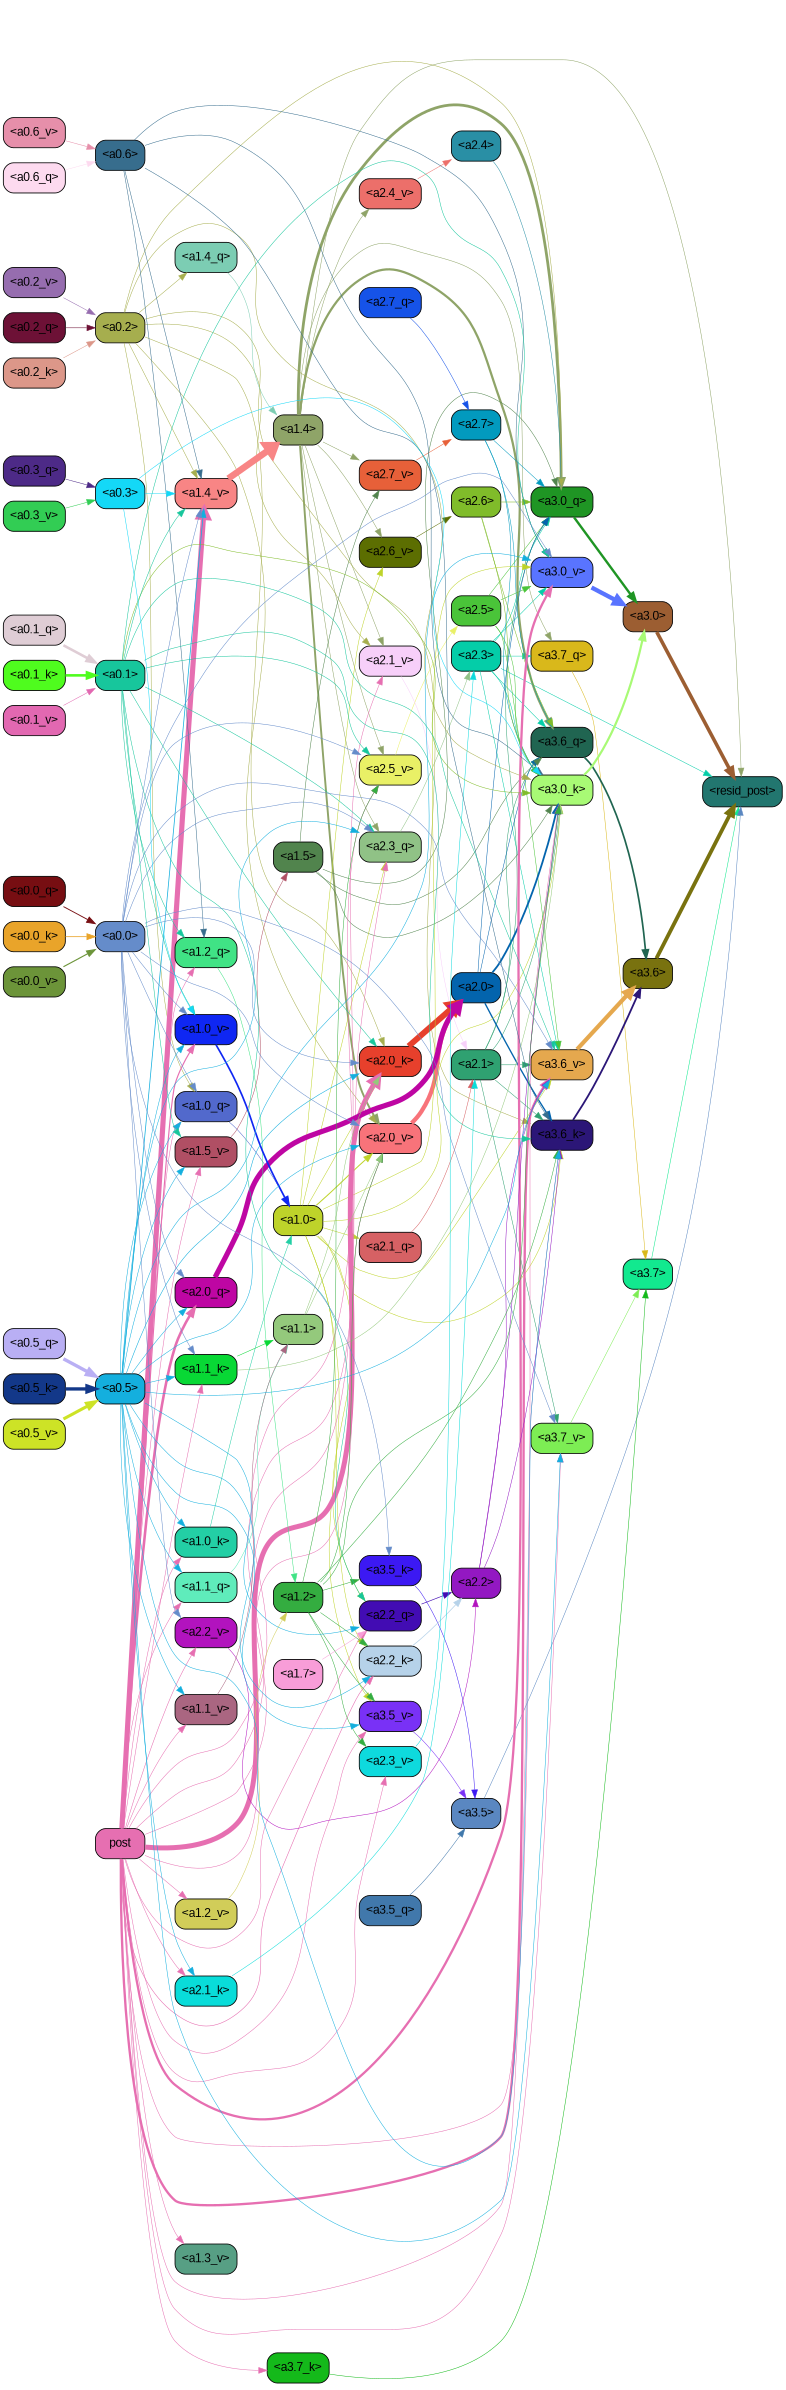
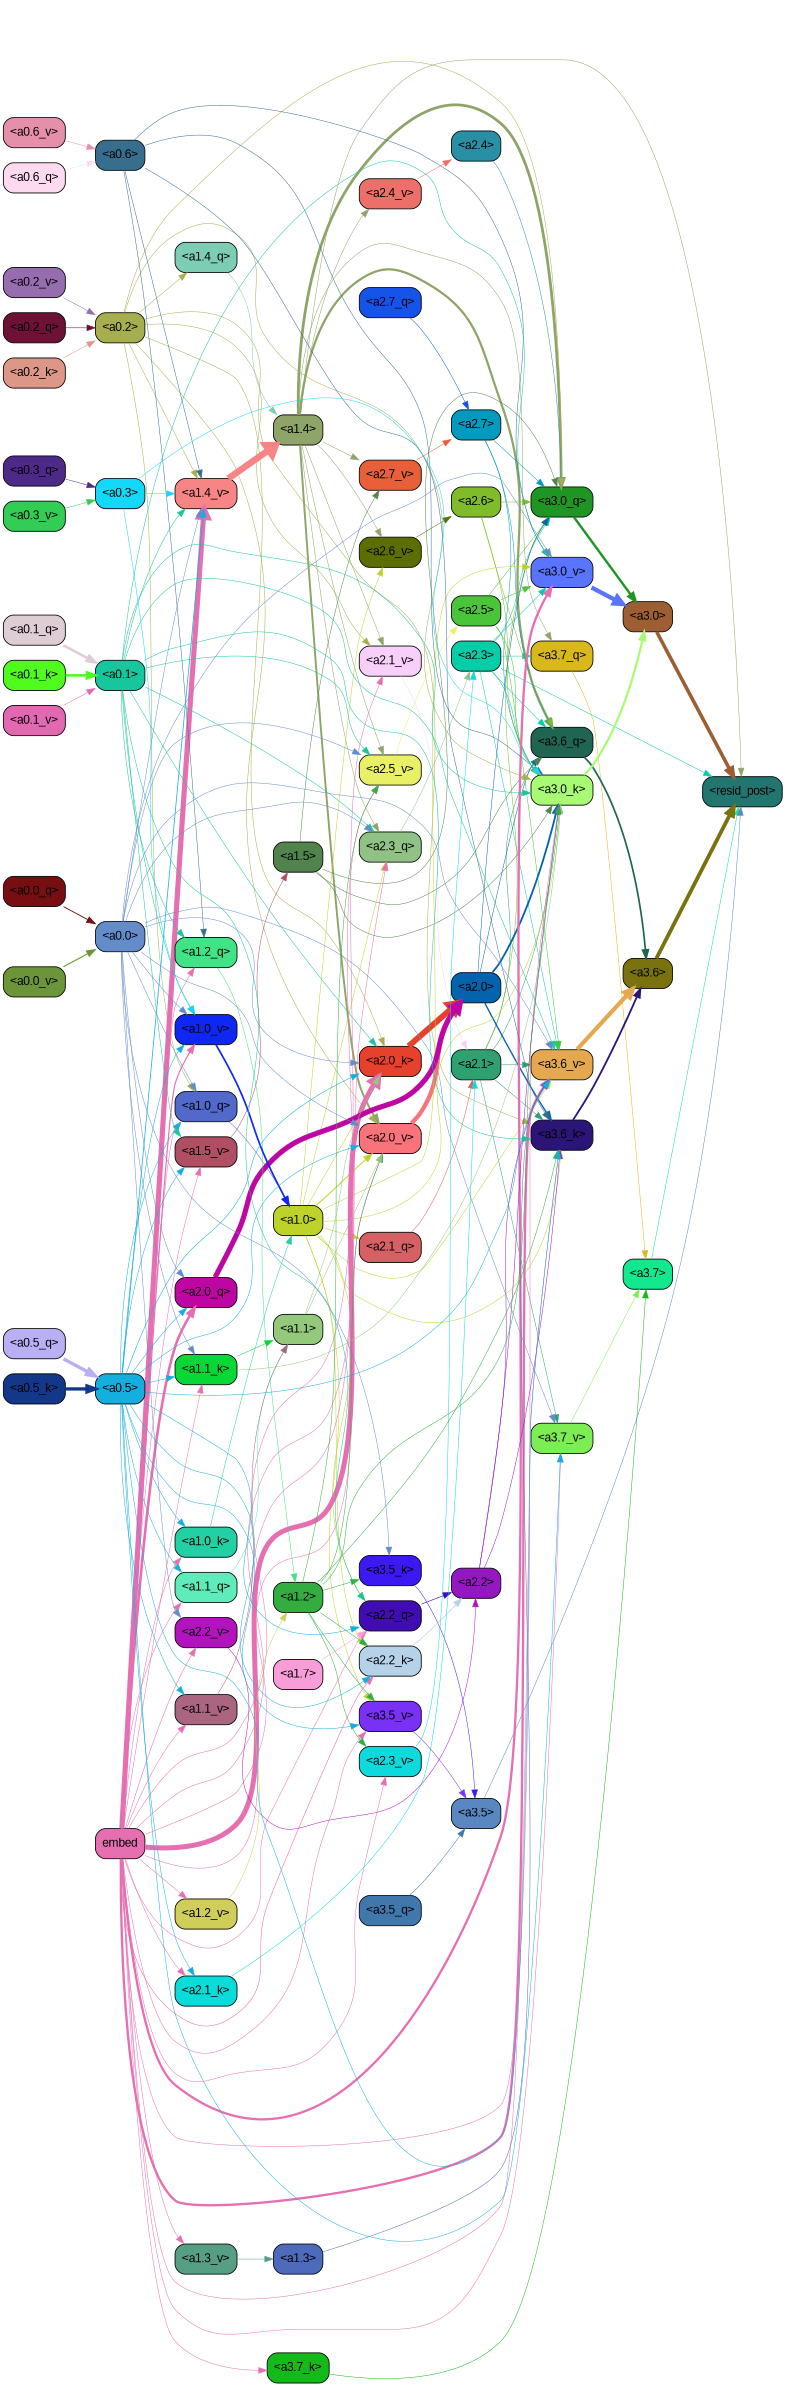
(339, 573) -> (339, 573)
(509, 759) -> (509, 759)
(34, 937) -> none
(377, 967) -> none
(217, 1066) -> none
(34, 1434) -> none
(120, 1844) -> (120, 1844)
none -> (298, 2259)
